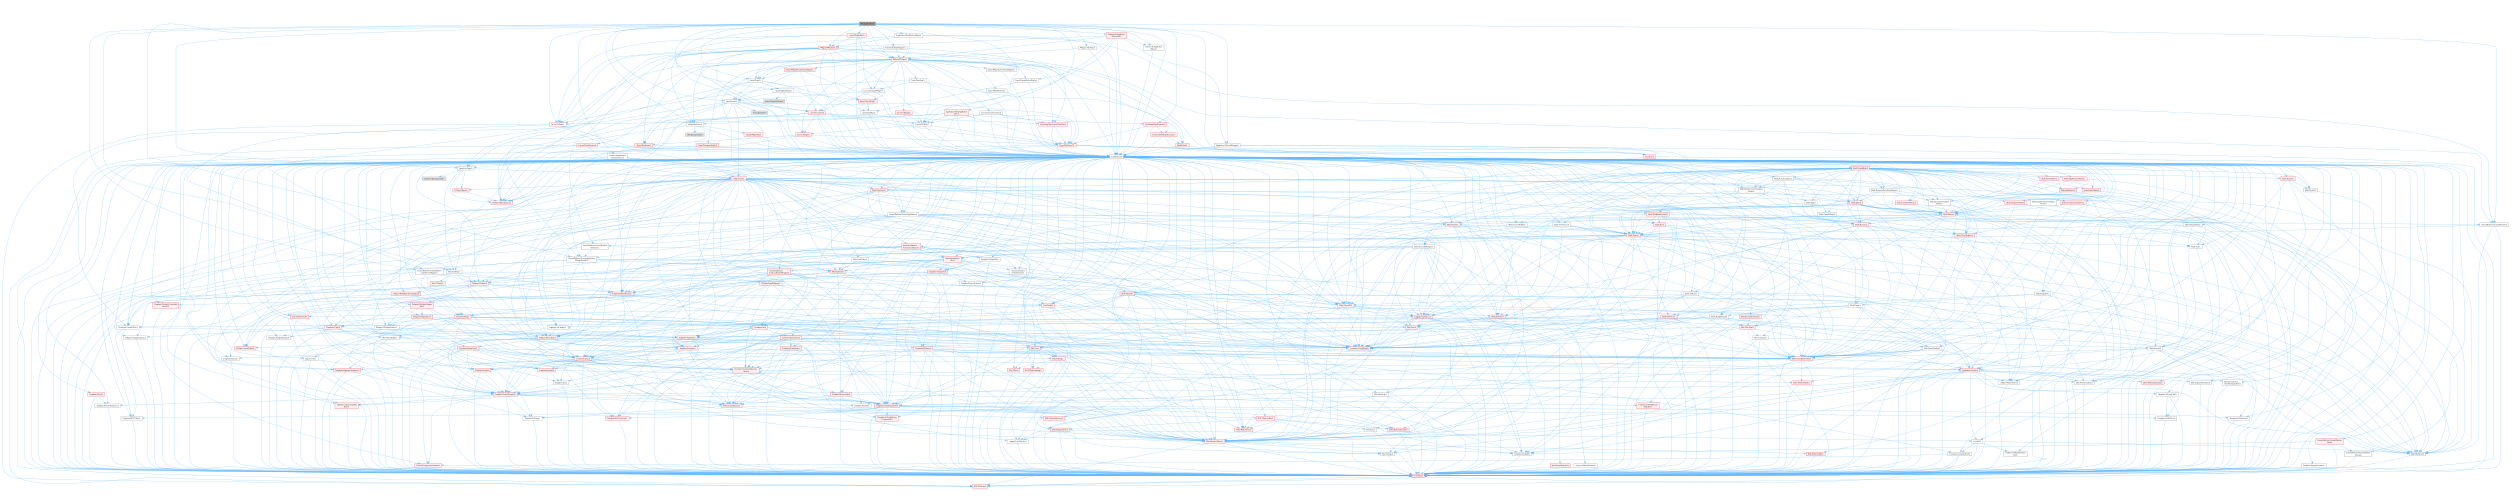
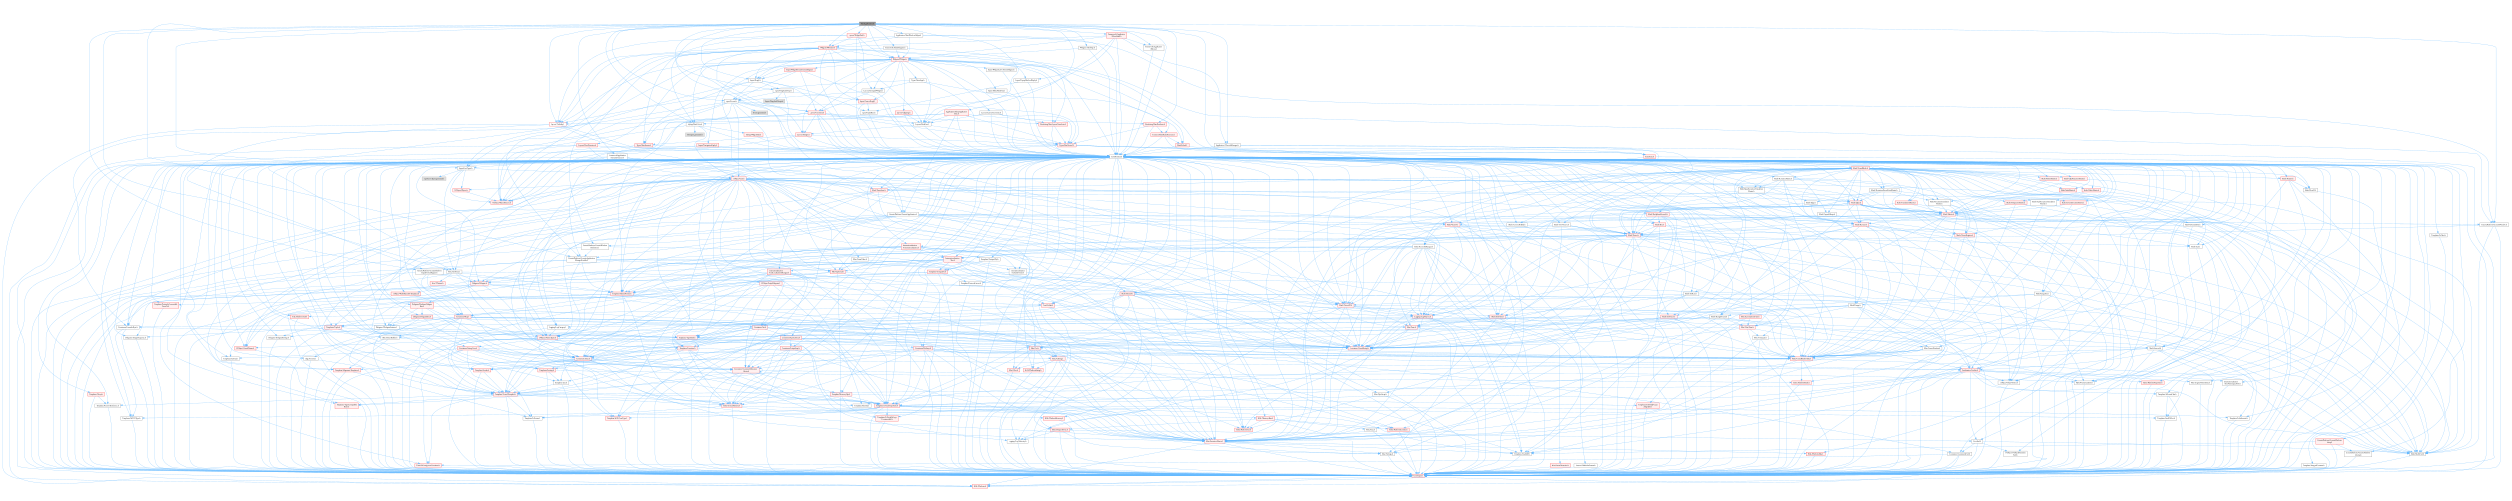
(1836, 177) -> (1847, 197)
none -> (2439, 235)
